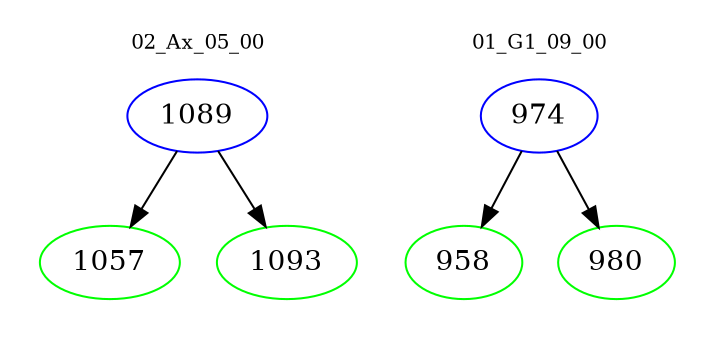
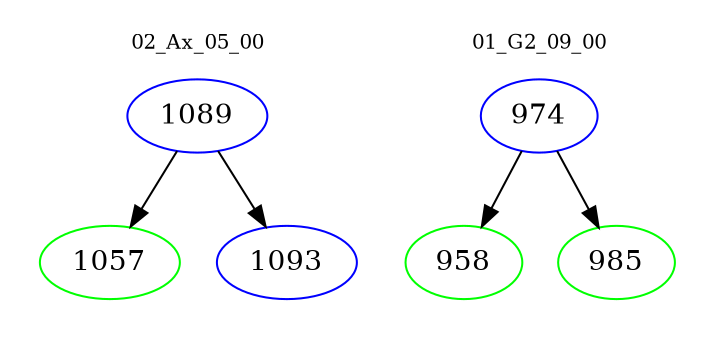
(540, 44) -> (540, 44)
(287, 262) -> (287, 262)
(617, 262) -> (617, 262)
